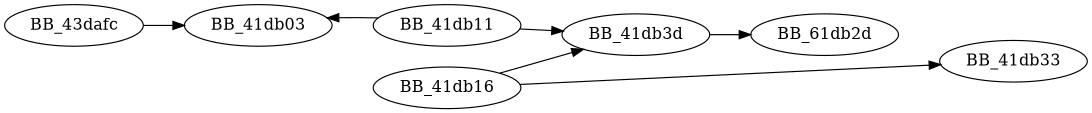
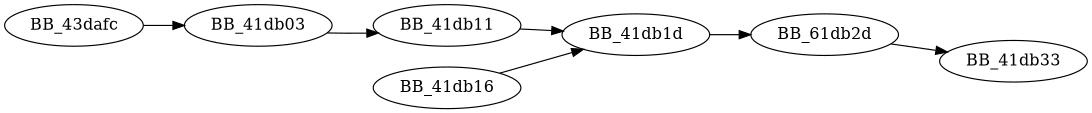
(359, 18) -> (347, 33)
(636, 35) -> (636, 35)
(725, 75) -> (913, 47)
